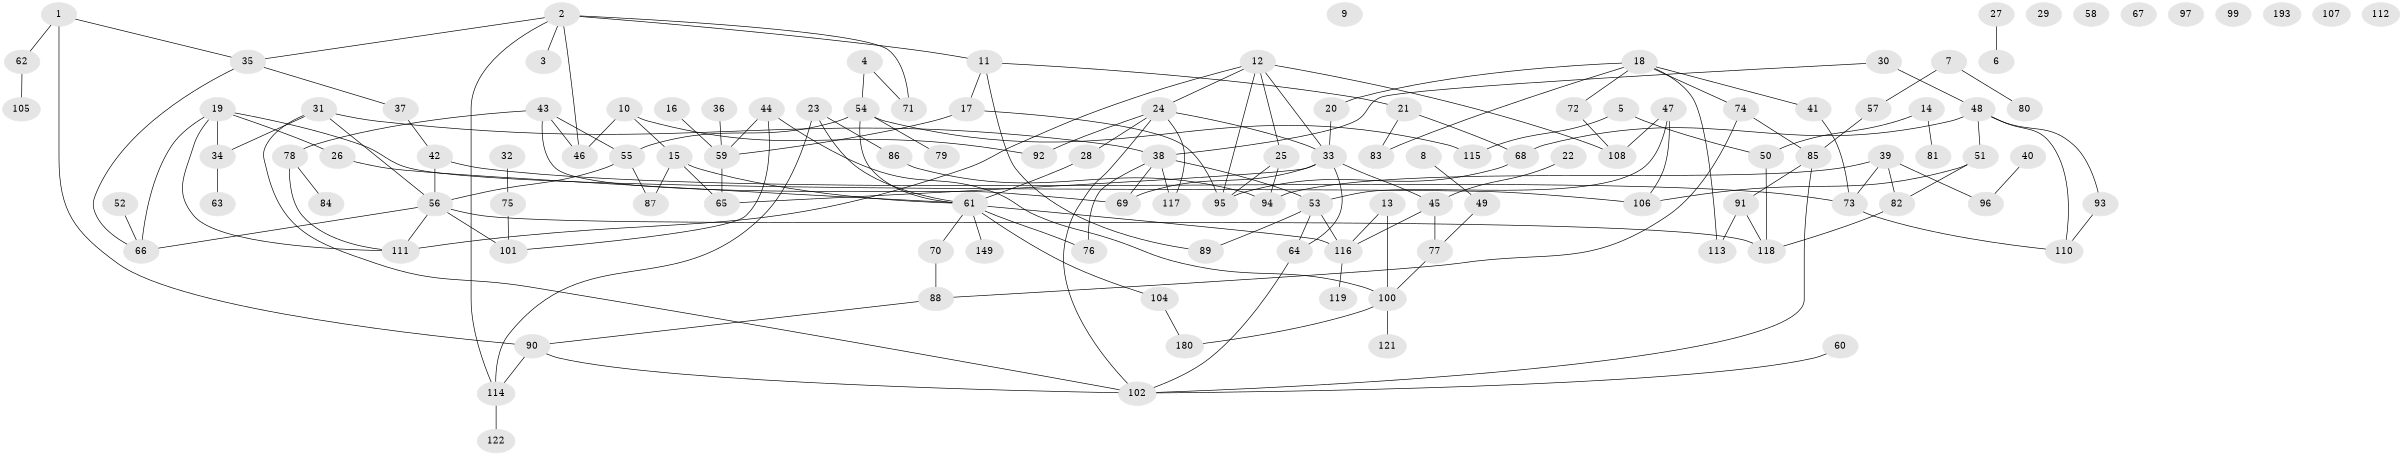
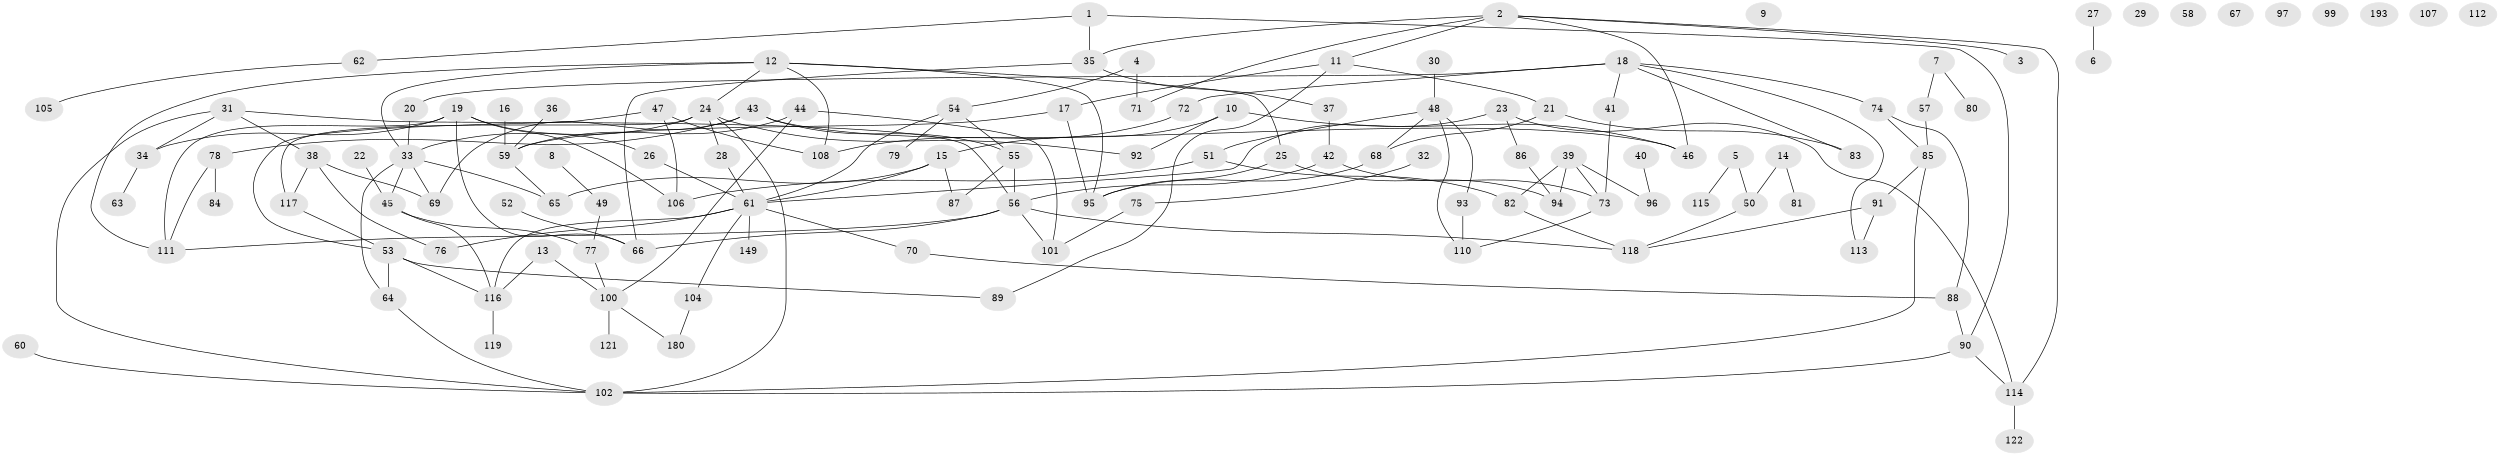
(1514, 84) -> none
(1196, 131) -> none
(1224, 172) -> (339, 228)
